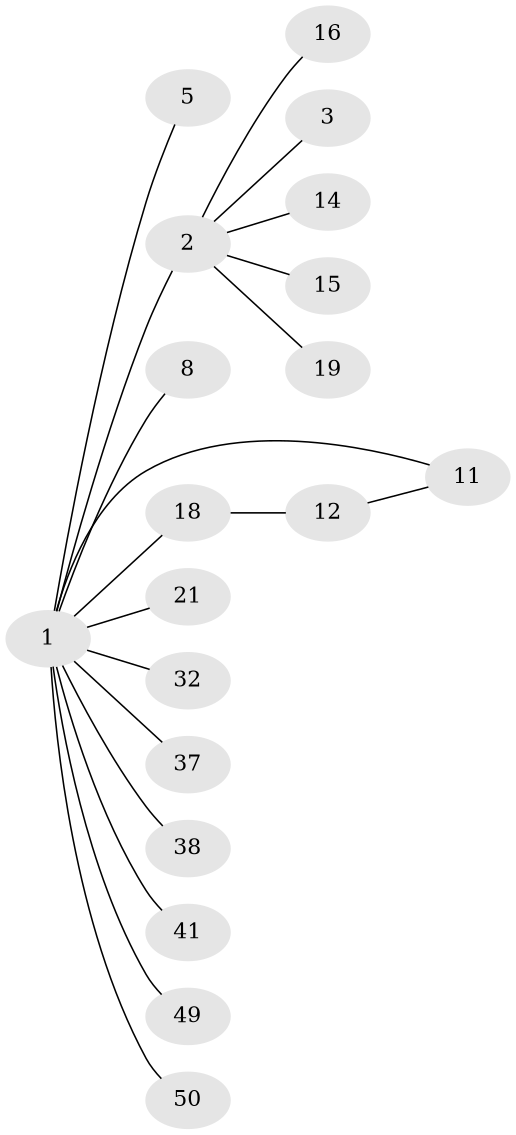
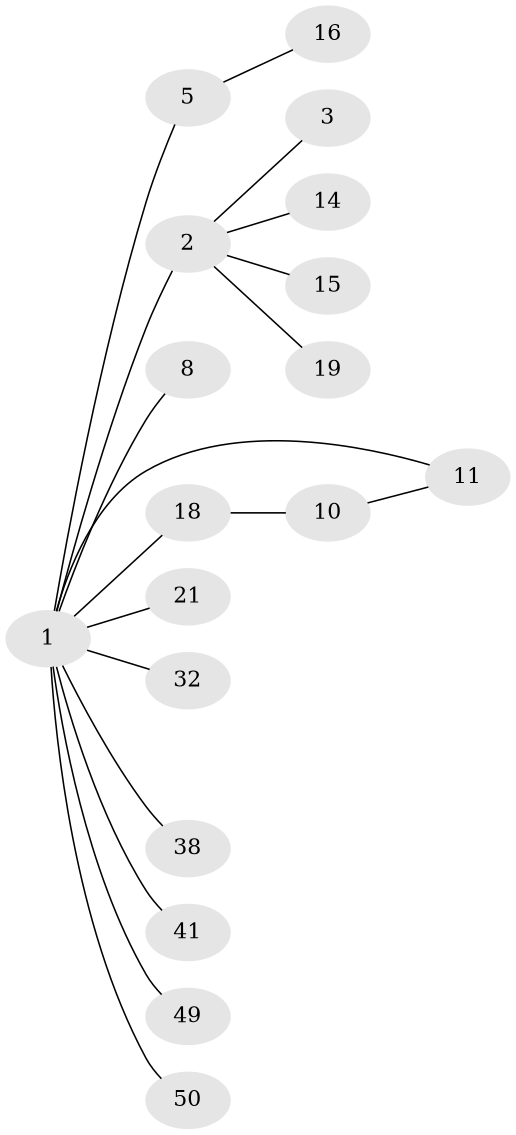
(248, 134) -> (258, 66)
(328, 513) -> (328, 513)
(188, 765) -> none
